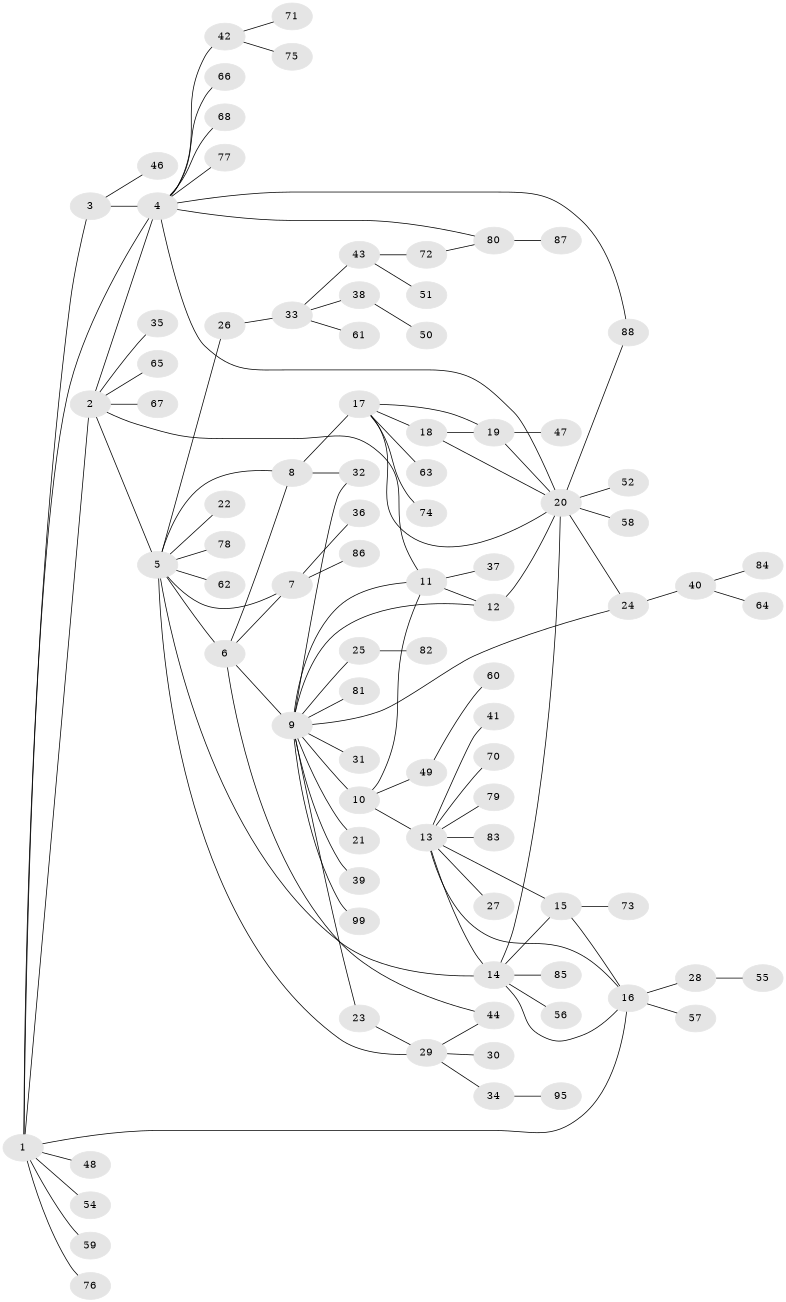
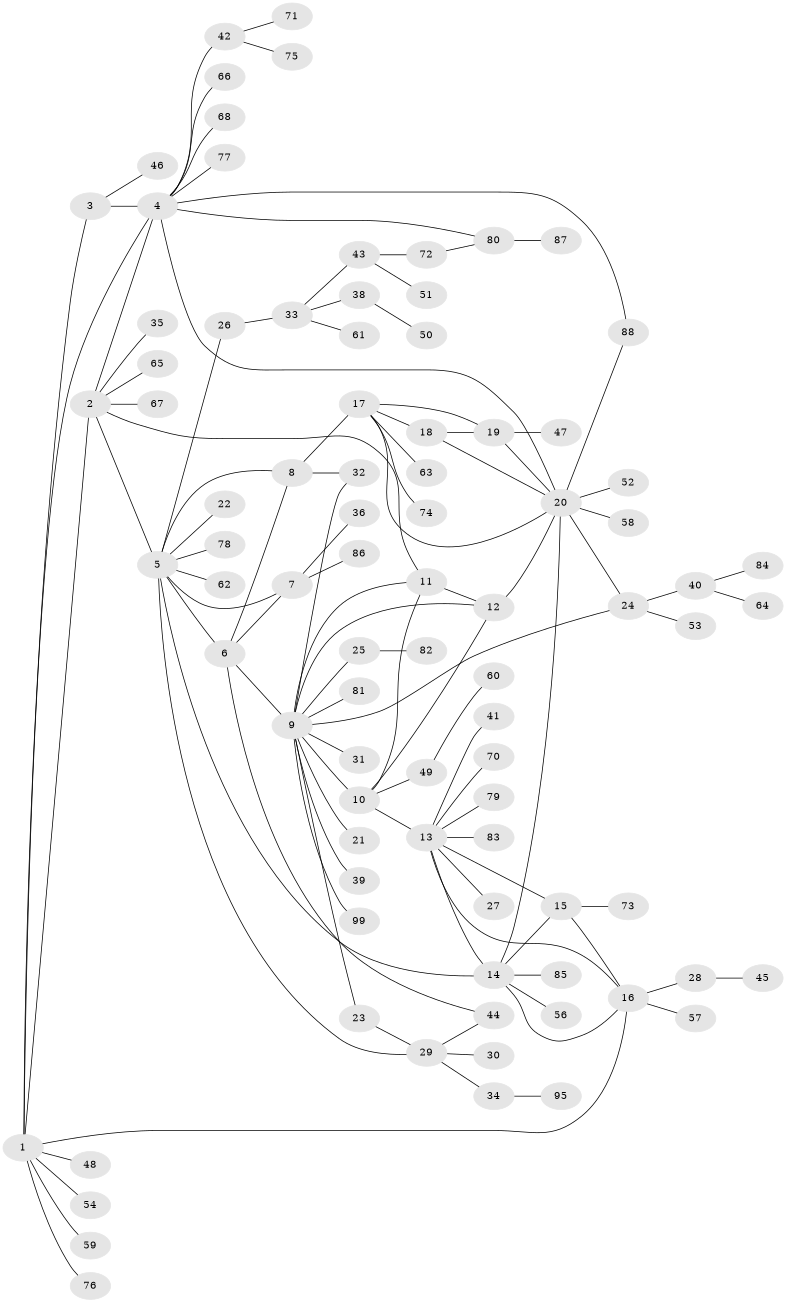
(494, 567) -> none
none -> (696, 626)
none -> (432, 707)
(763, 978) -> (763, 978)
